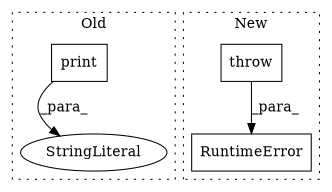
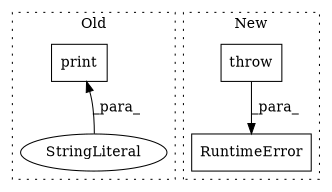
(38, 105) -> (93, 112)
